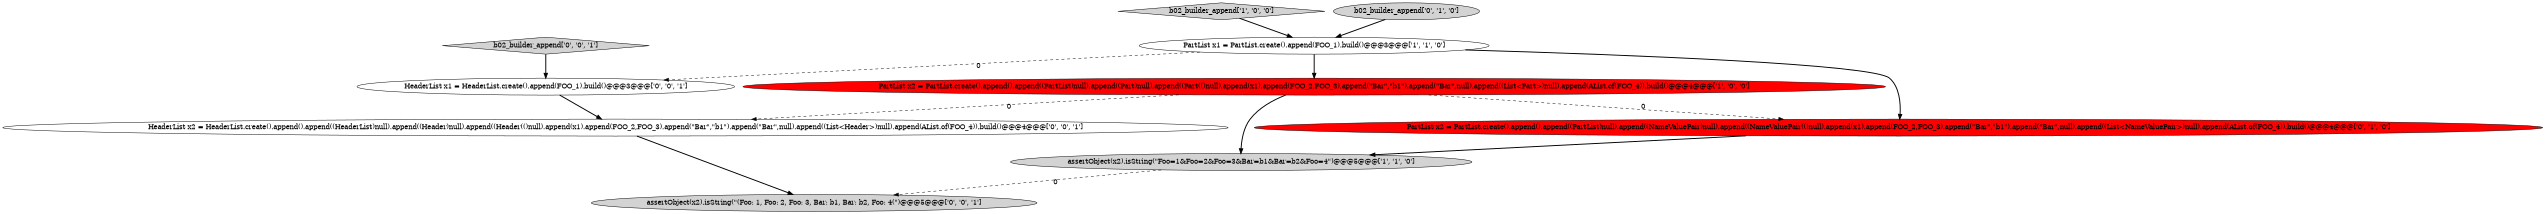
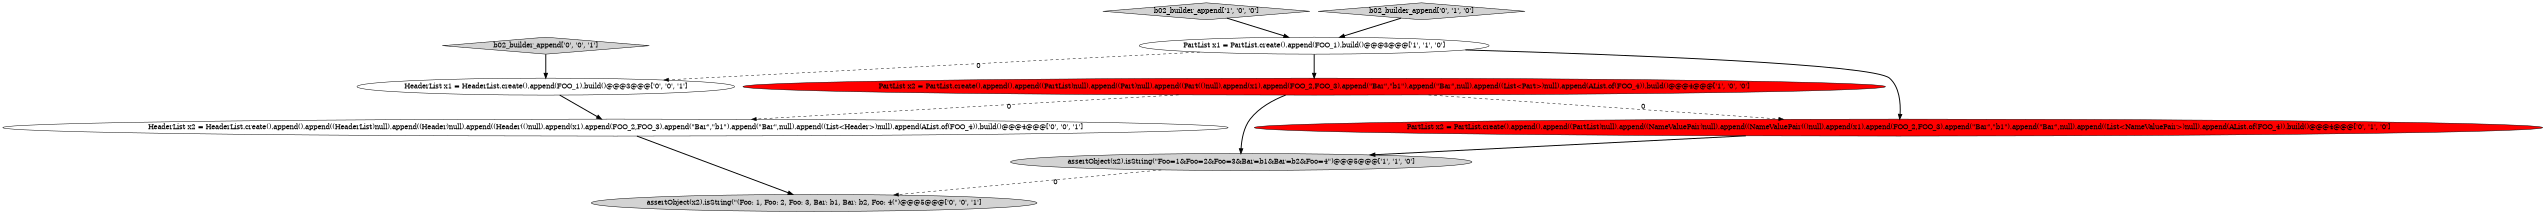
(1406, 11) -> (1422, 11)
